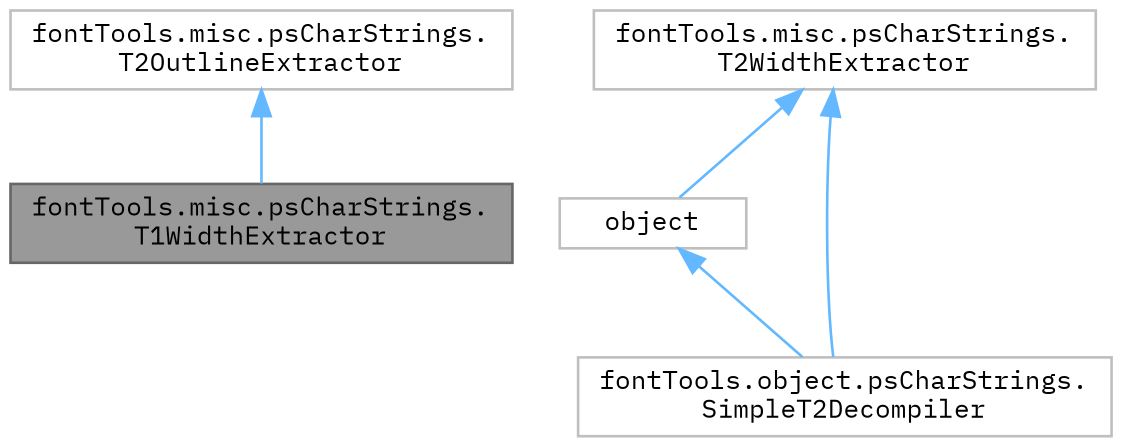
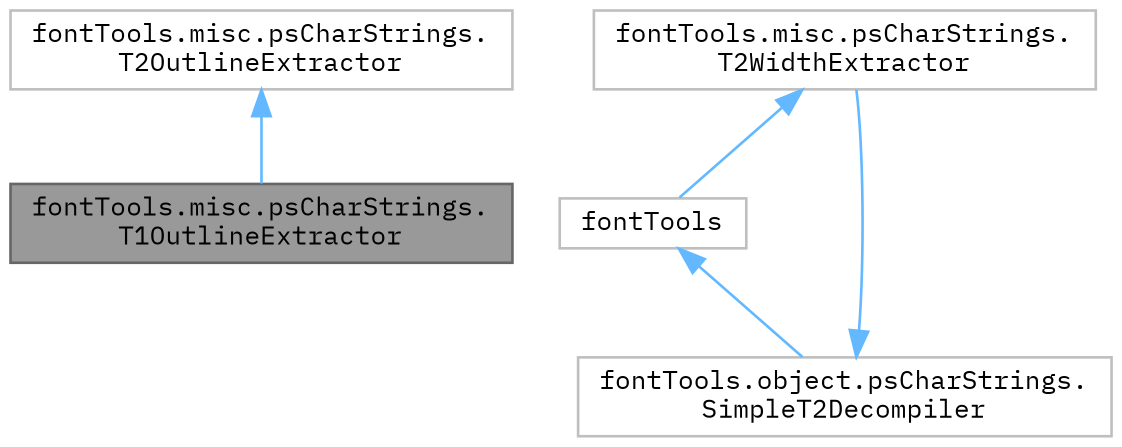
(261, 223) -> (261, 223)
(653, 223) -> (653, 223)
(827, 237) -> (862, 210)
